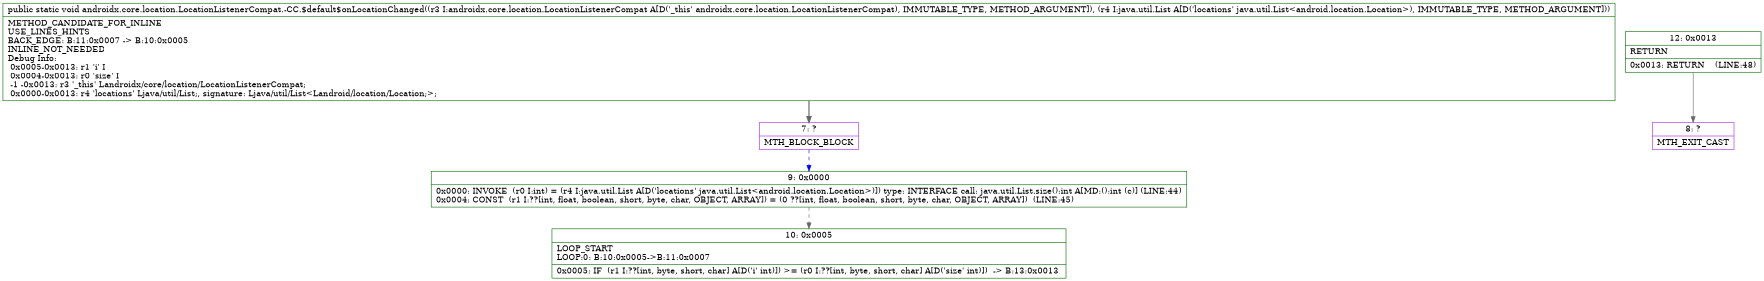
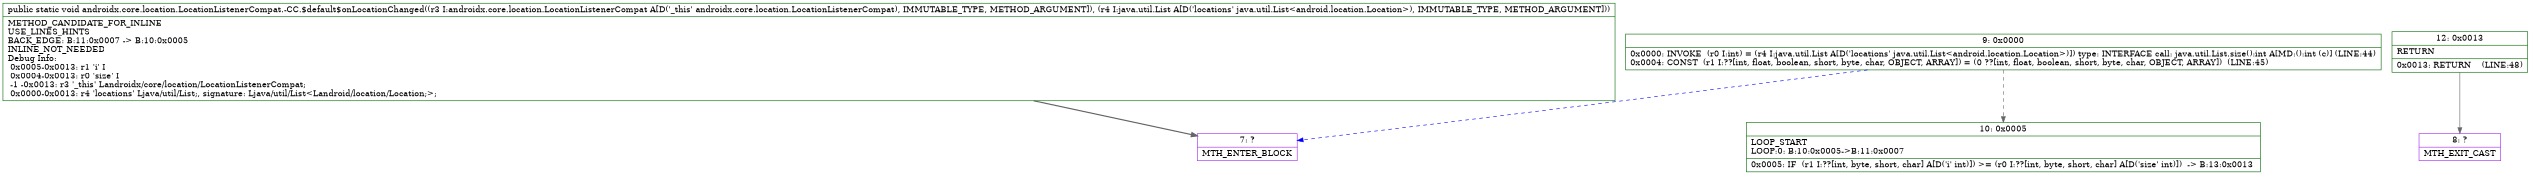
(809, 142) -> (1247, 154)
(809, 157) -> (1585, 105)
